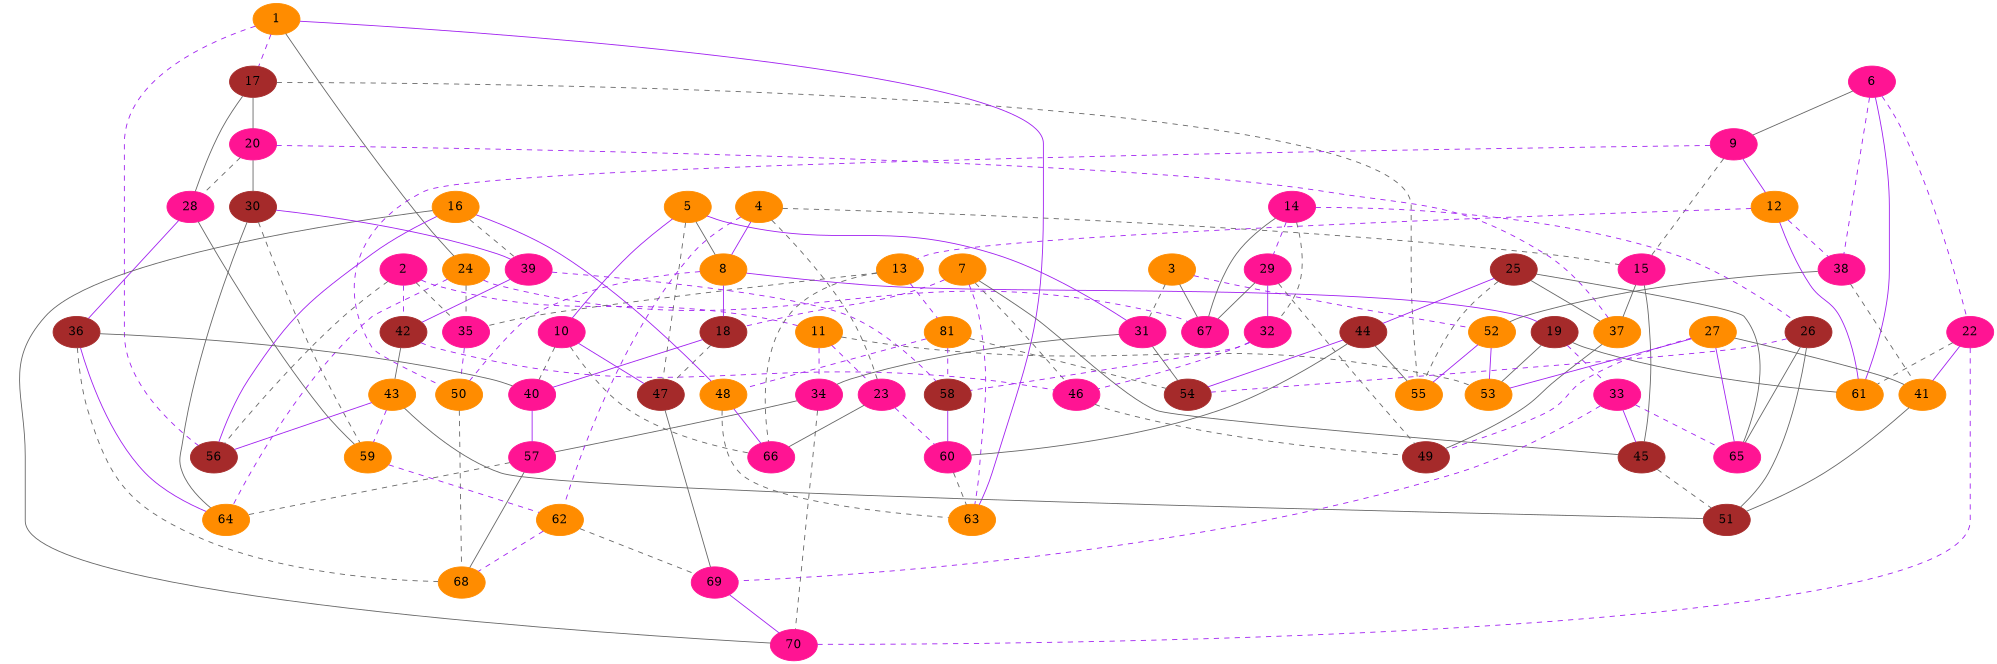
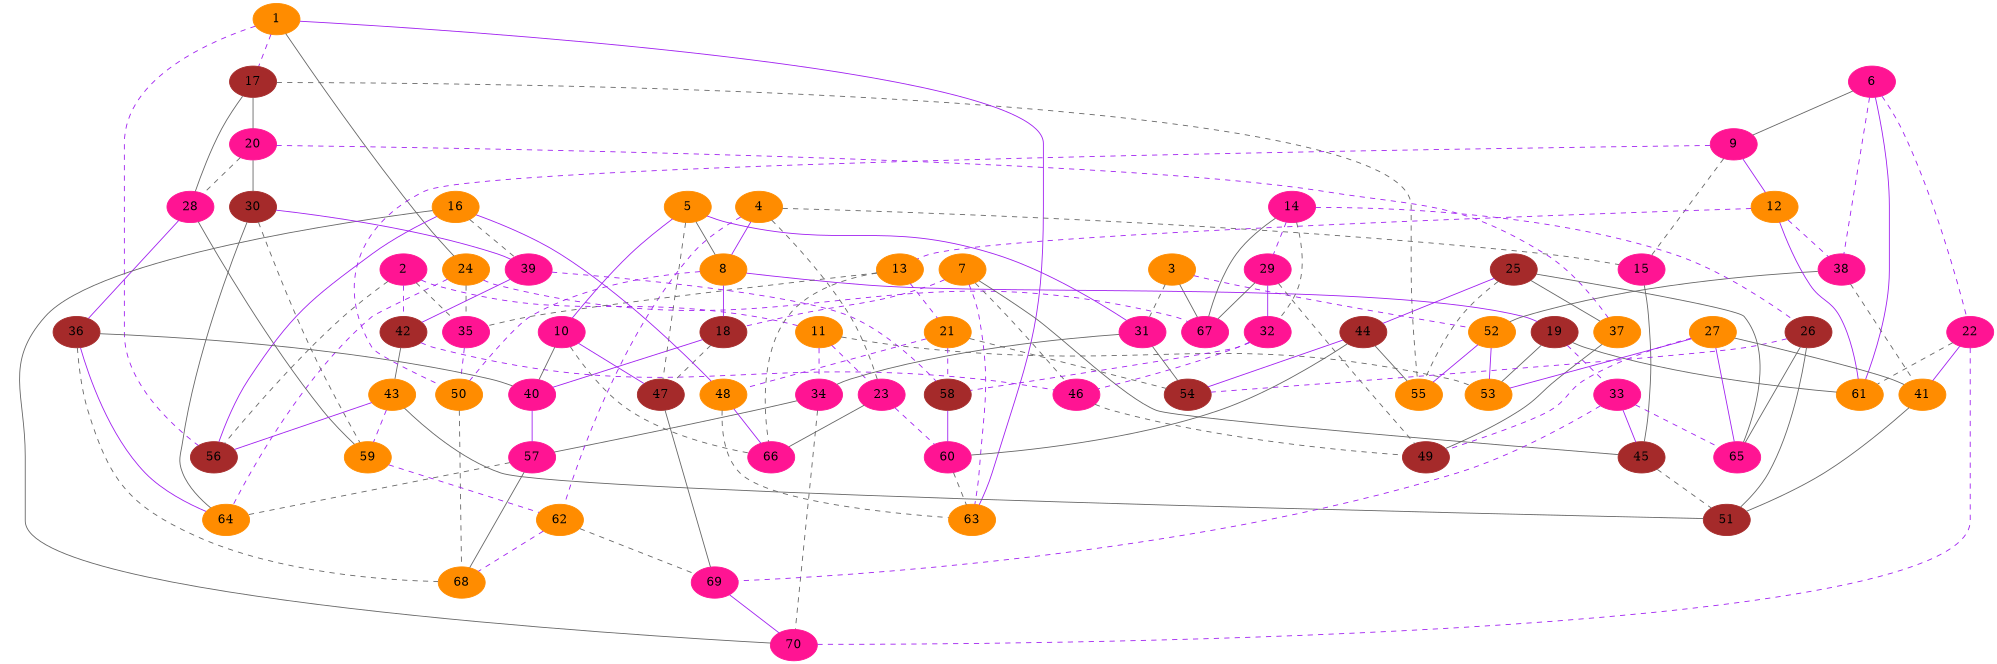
(1629, 301) -> none
(948, 332) -> (948, 332)
(547, 363) -> (547, 363)
